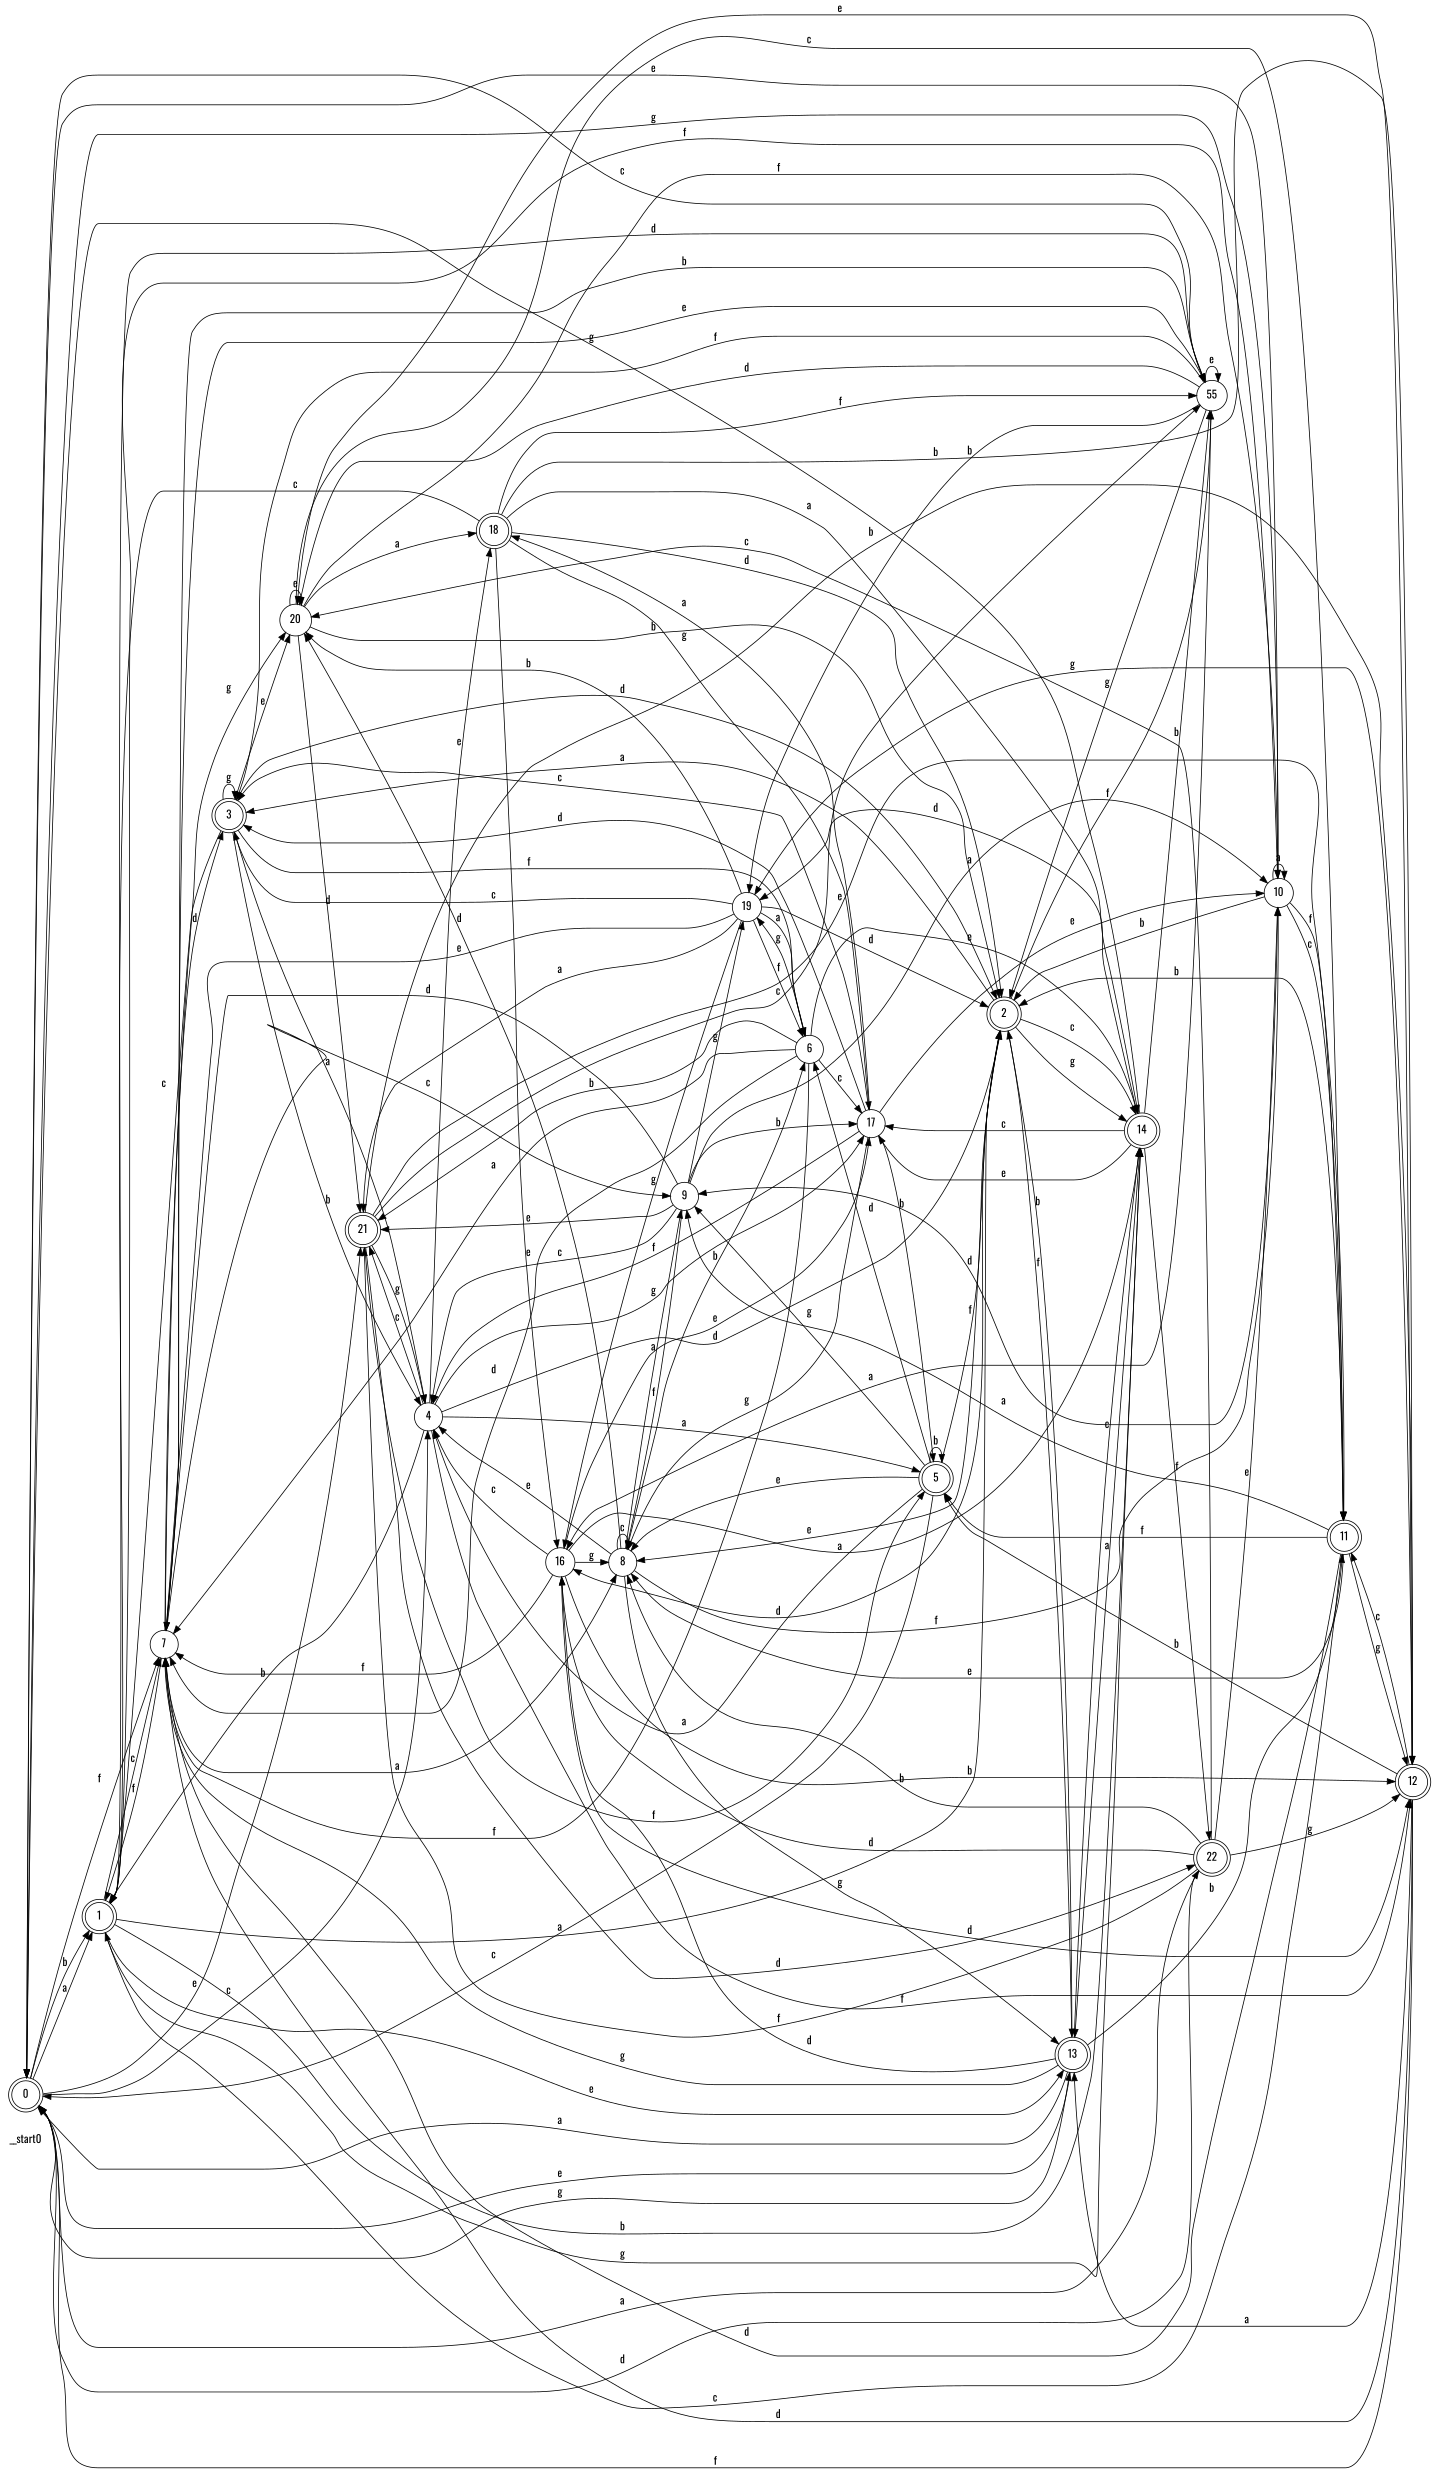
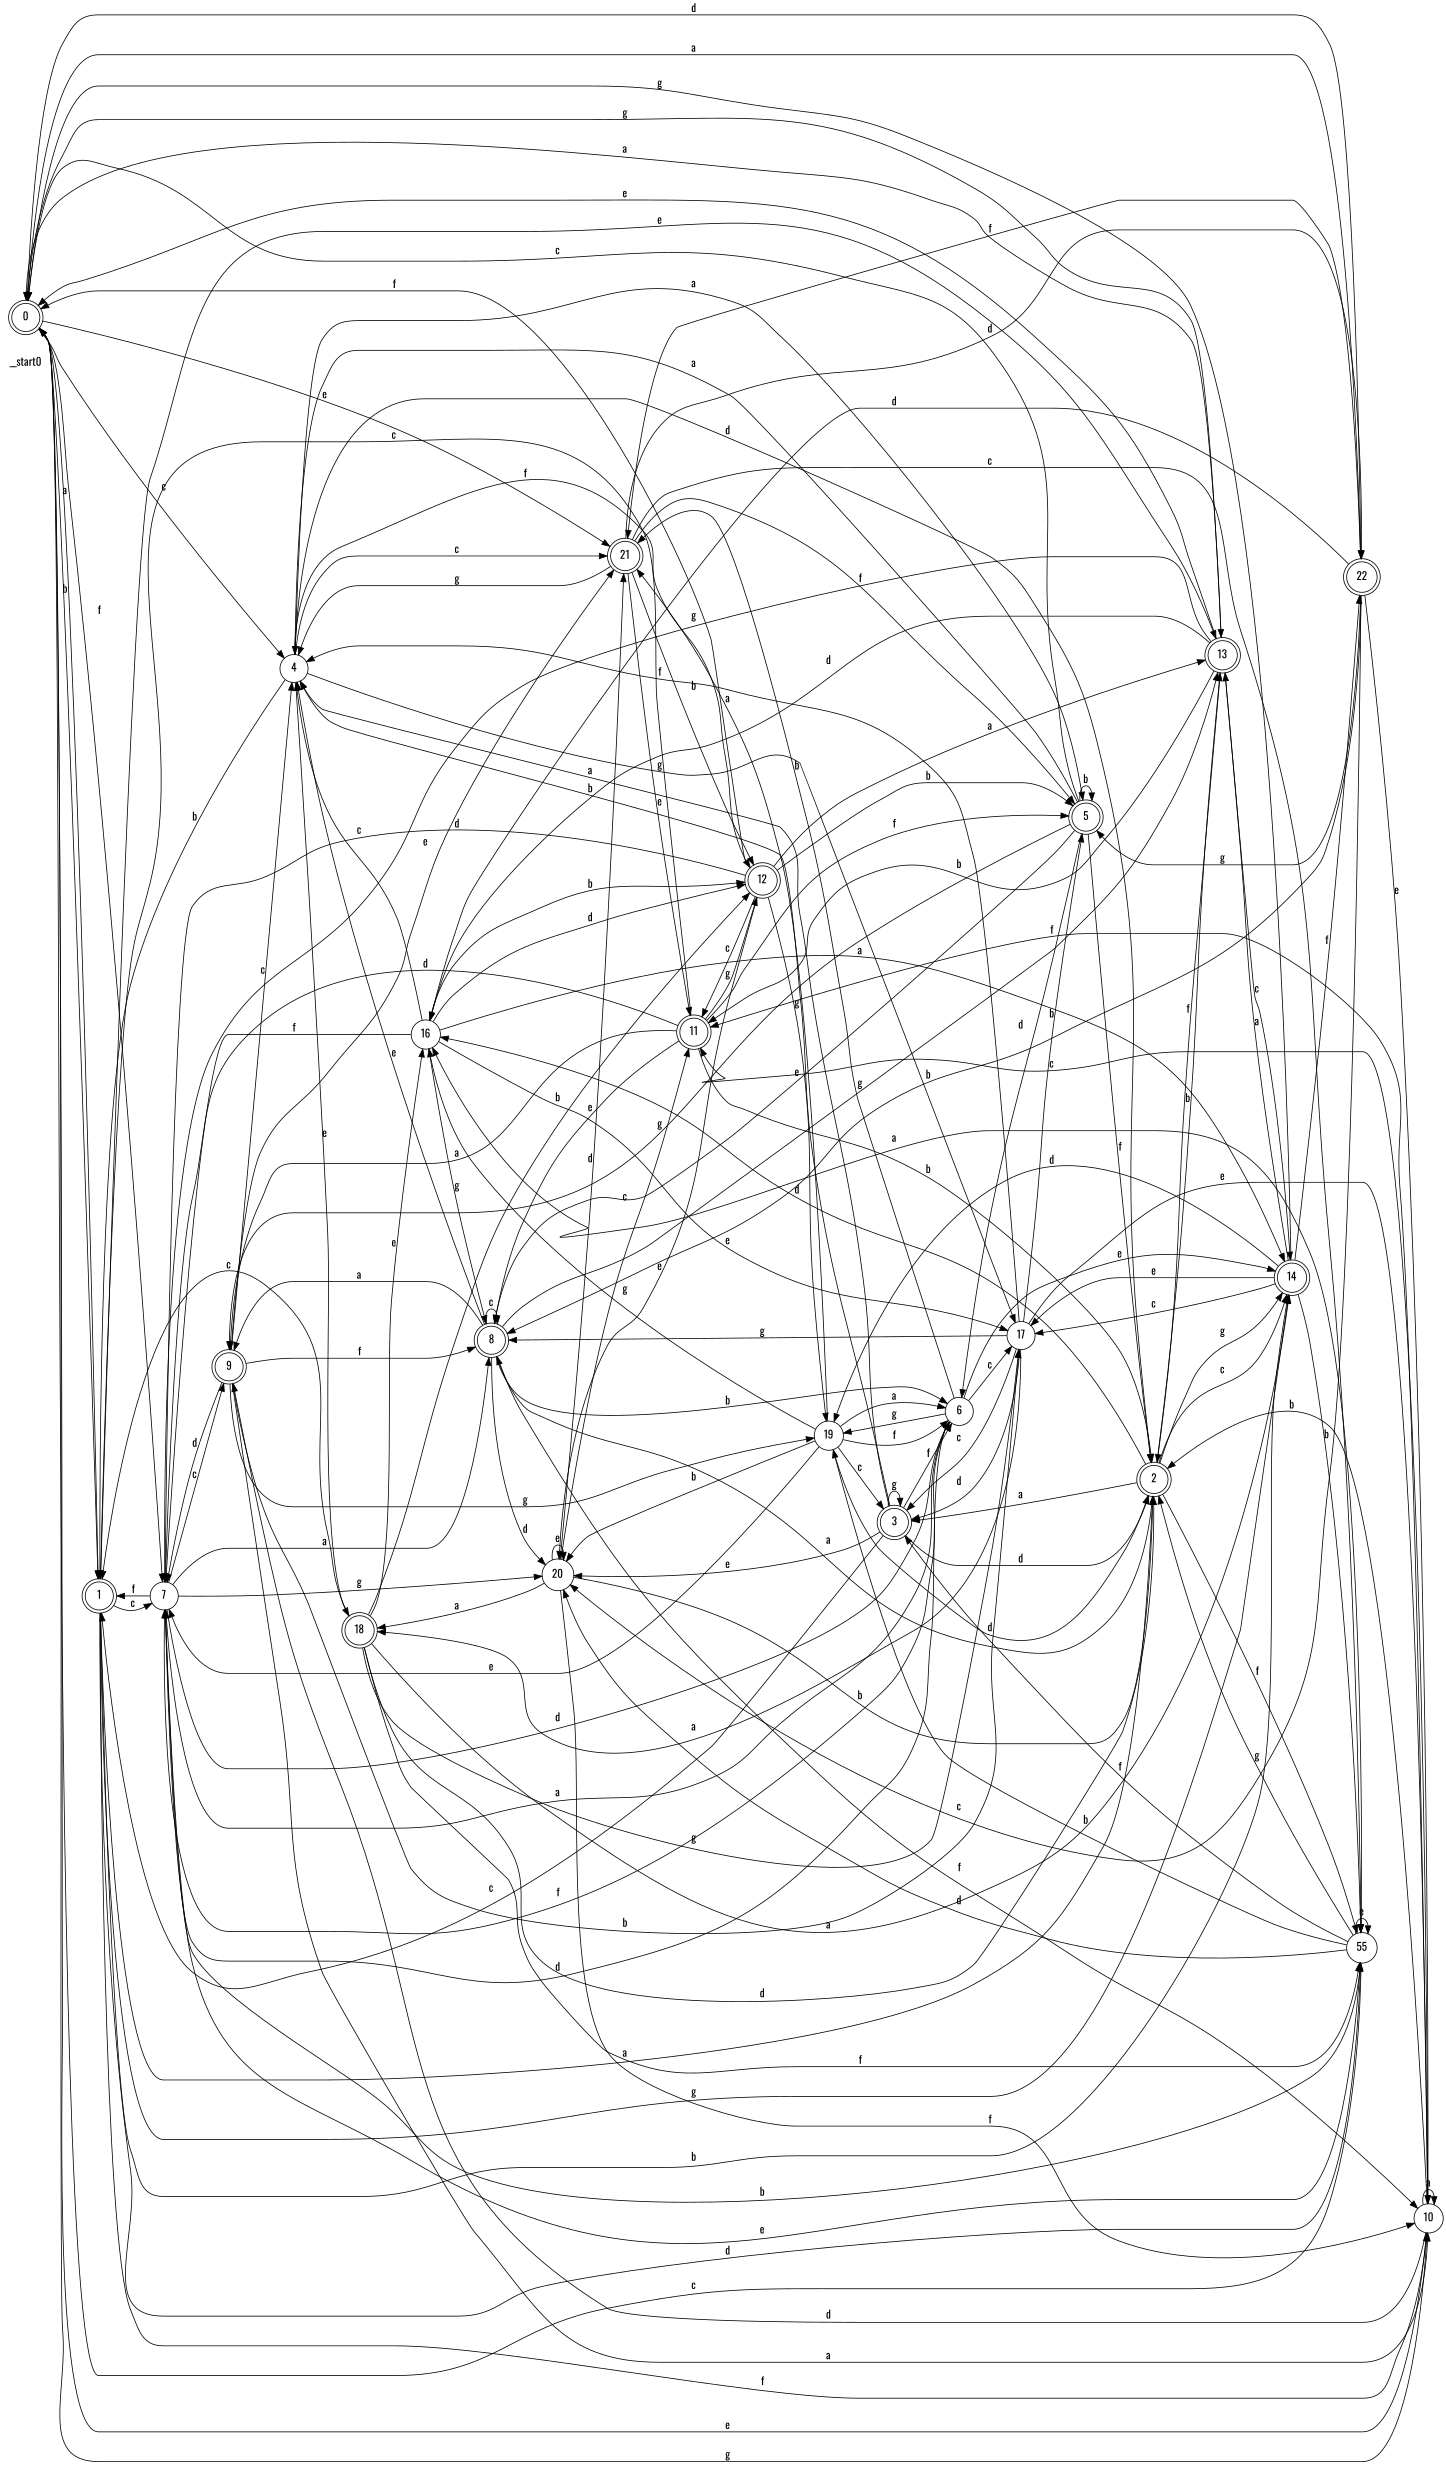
(685, 1196) -> (229, 1367)
(174, 1233) -> (569, 1725)
(809, 1531) -> (829, 1541)
(623, 1562) -> (491, 1340)
(1315, 1835) -> (1324, 836)
